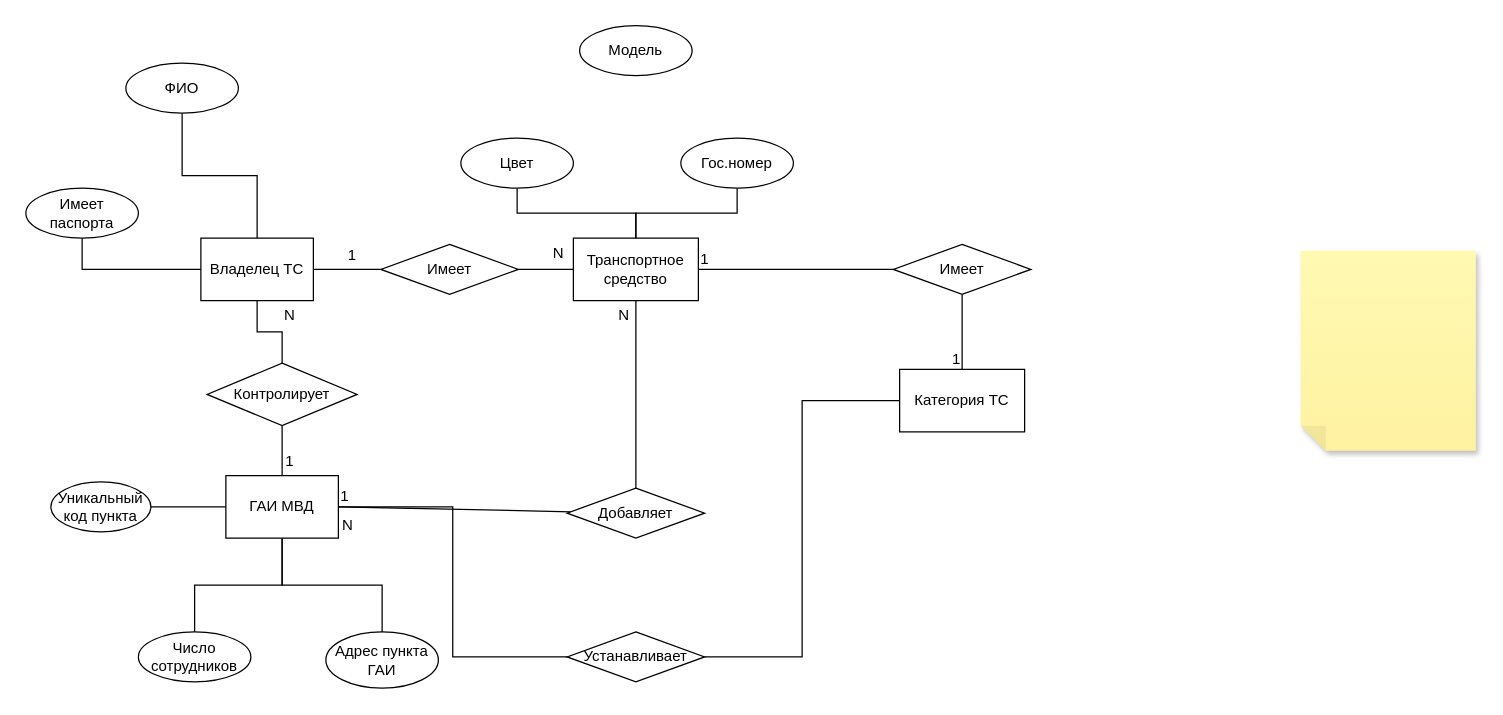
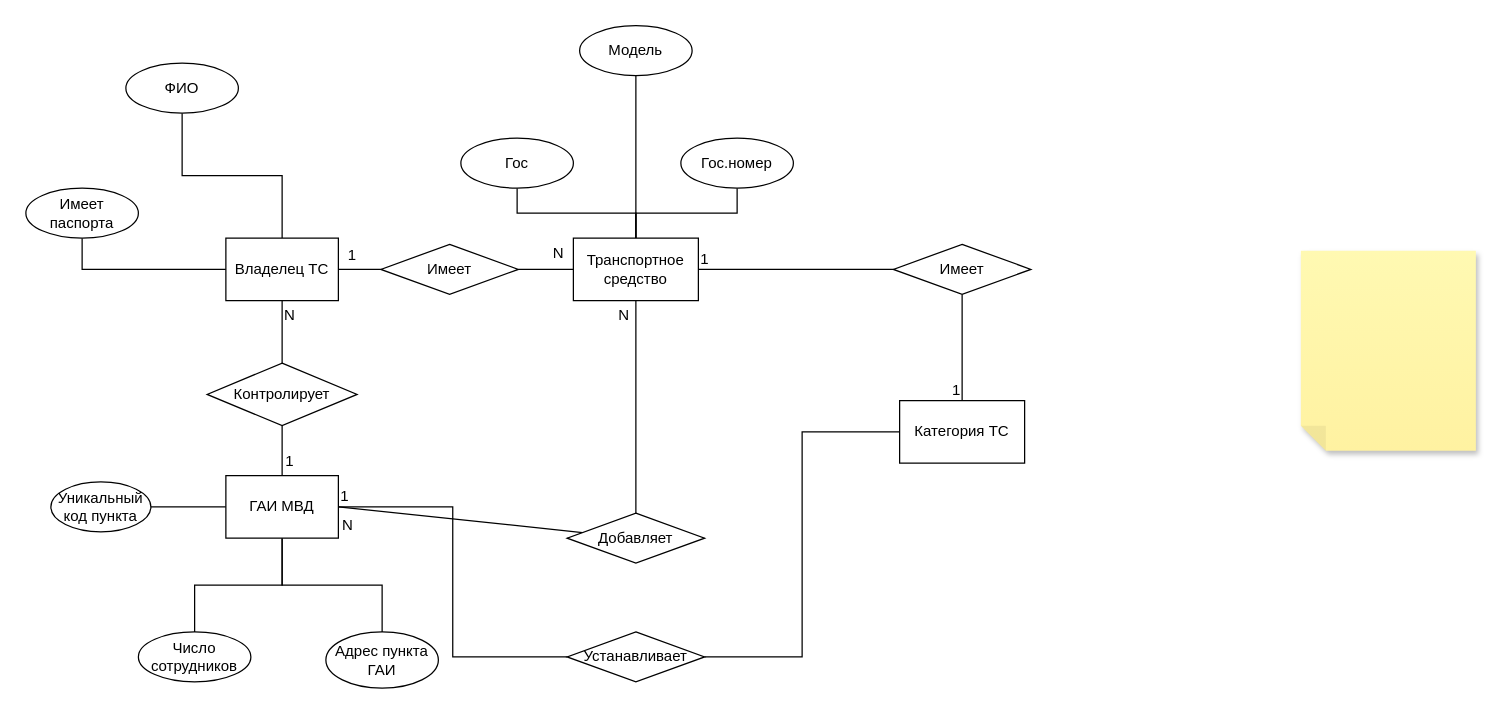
none -> (636, 144)
(517, 163) -> (517, 163)
(257, 269) -> (282, 269)
(962, 401) -> (962, 432)
(636, 513) -> (636, 538)
